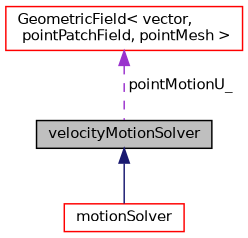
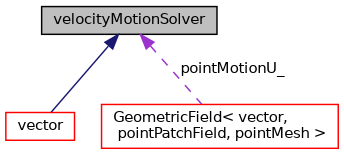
(124, 93) -> (176, 75)
(124, 218) -> (40, 126)
